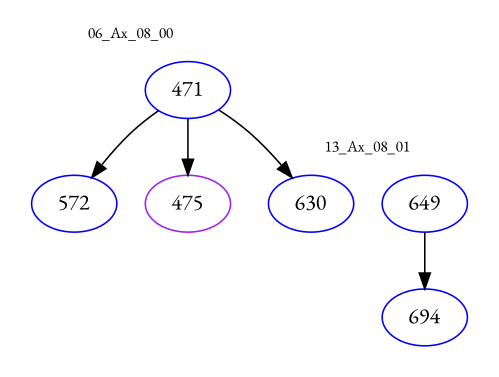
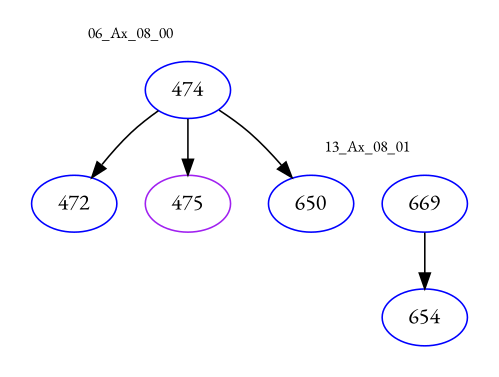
(188, 90) -> (188, 90)
(74, 204) -> (74, 204)
(311, 204) -> (311, 204)
(425, 204) -> (425, 204)
(425, 317) -> (425, 317)
